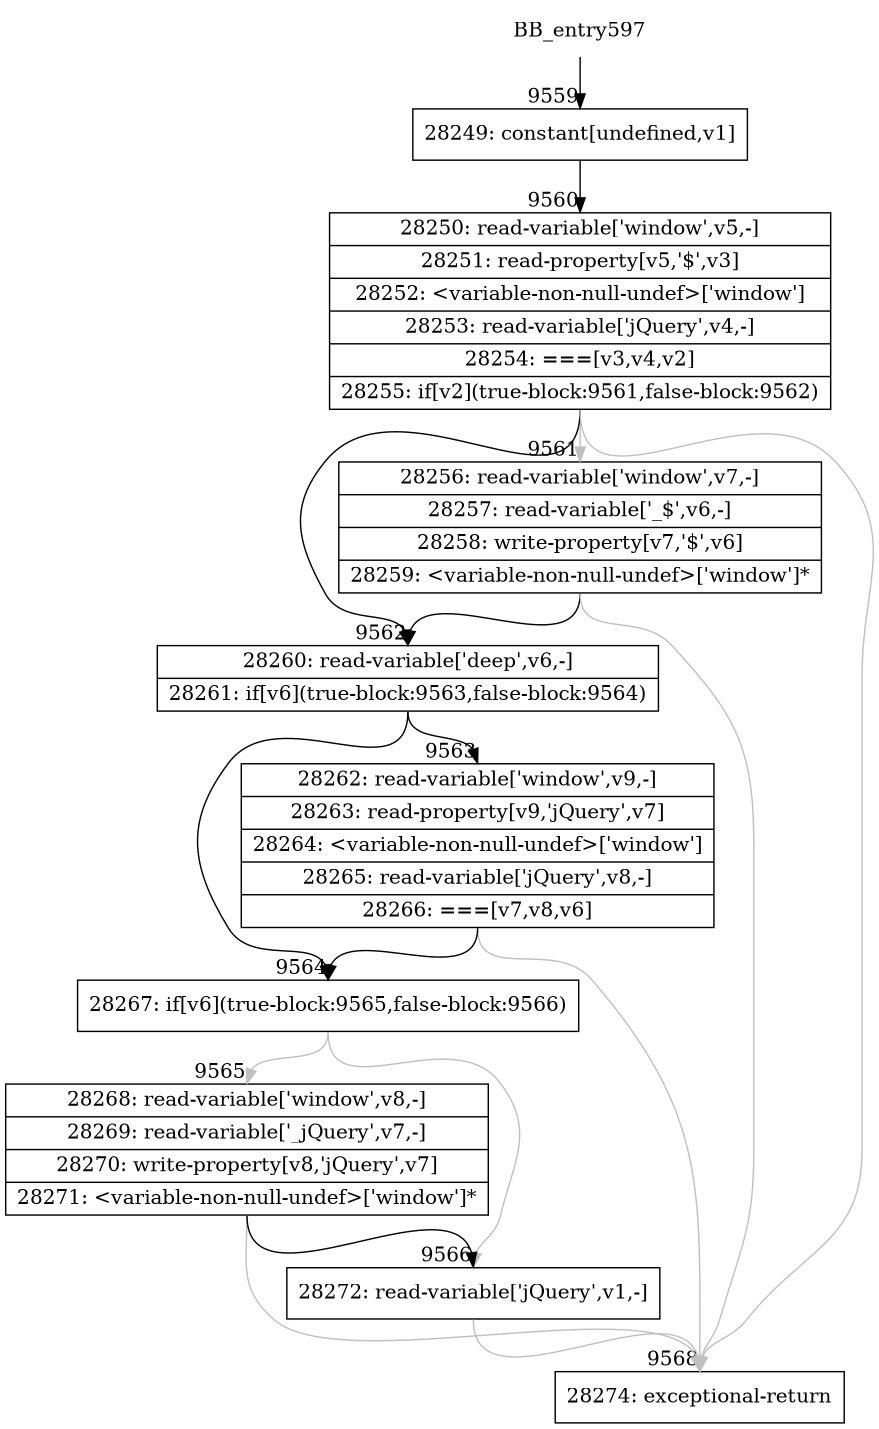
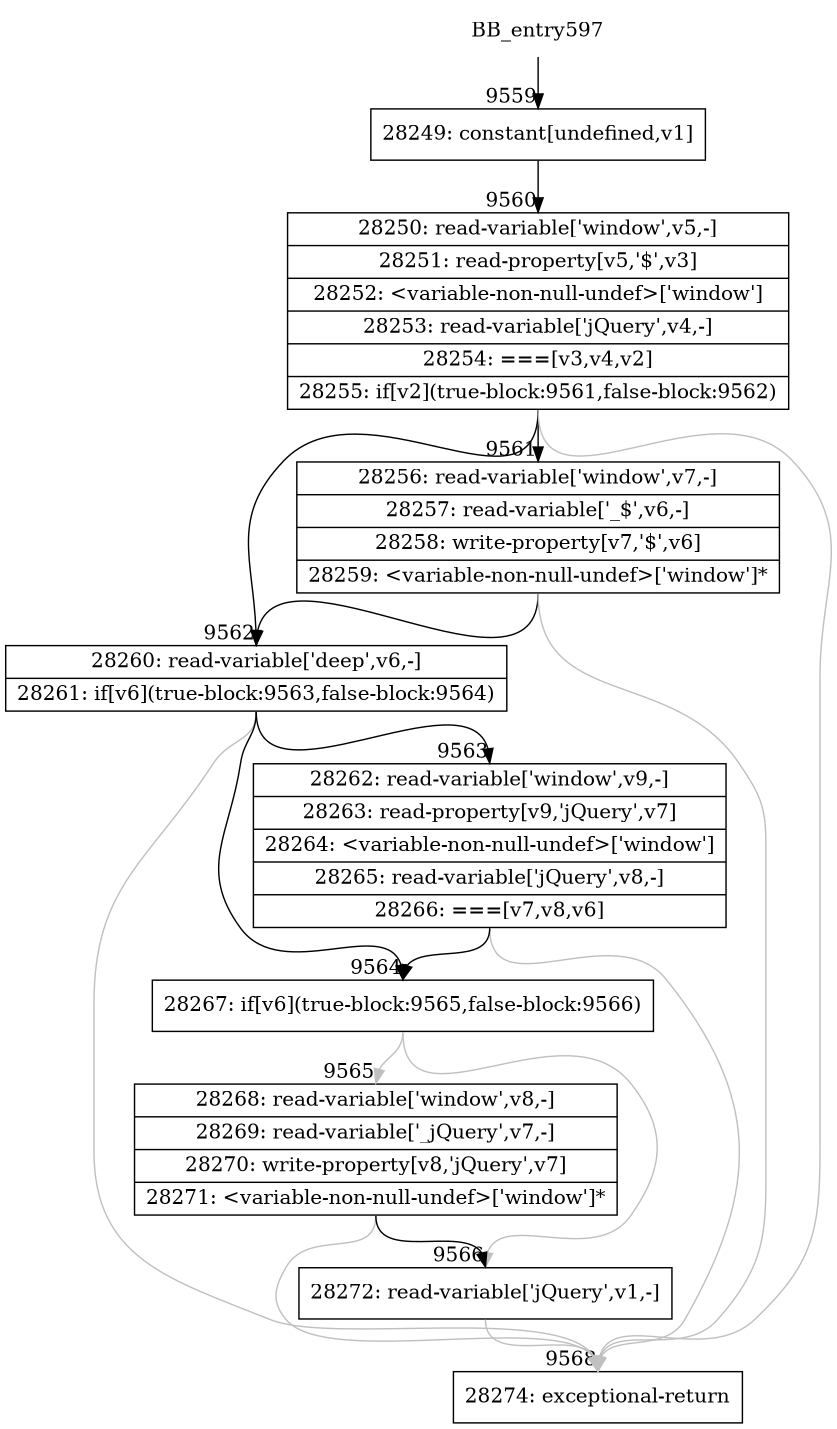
(580, 428) -> (538, 428)
none -> (102, 1202)
